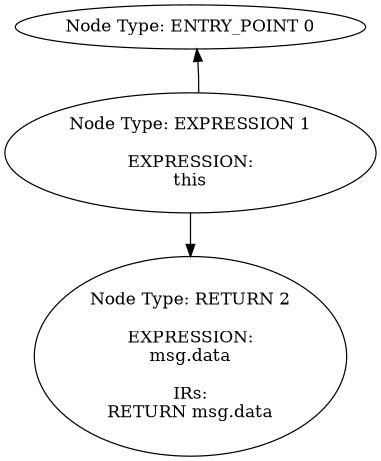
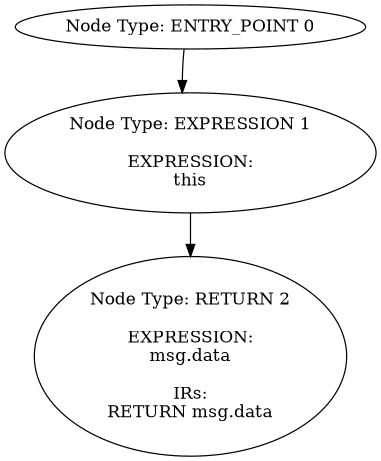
(199, 77) -> (183, 65)
